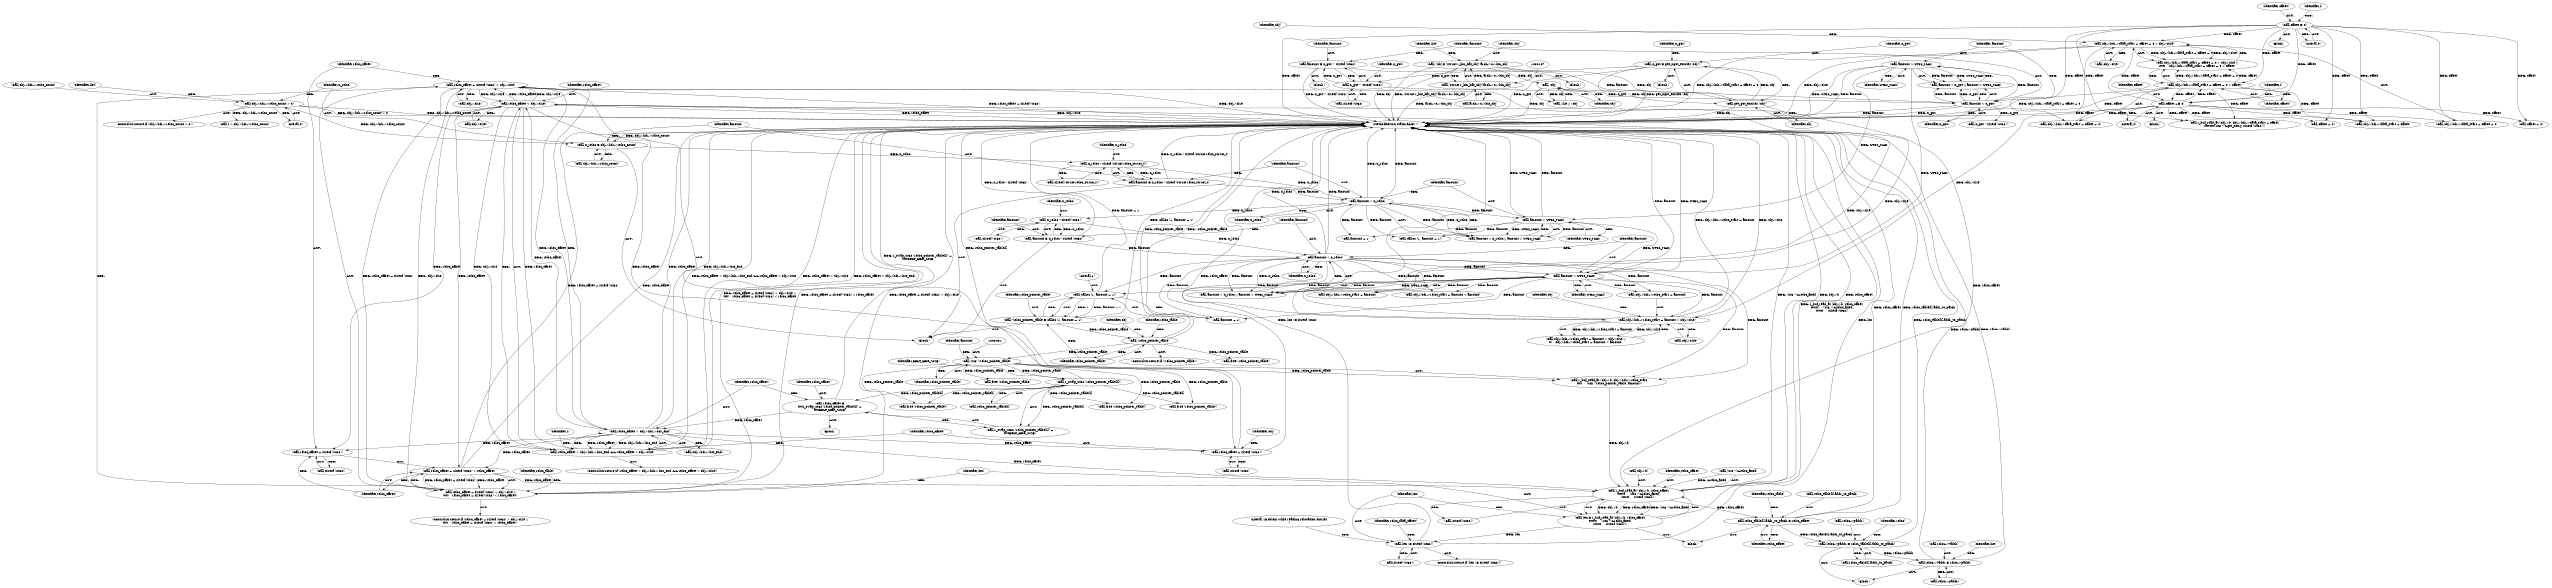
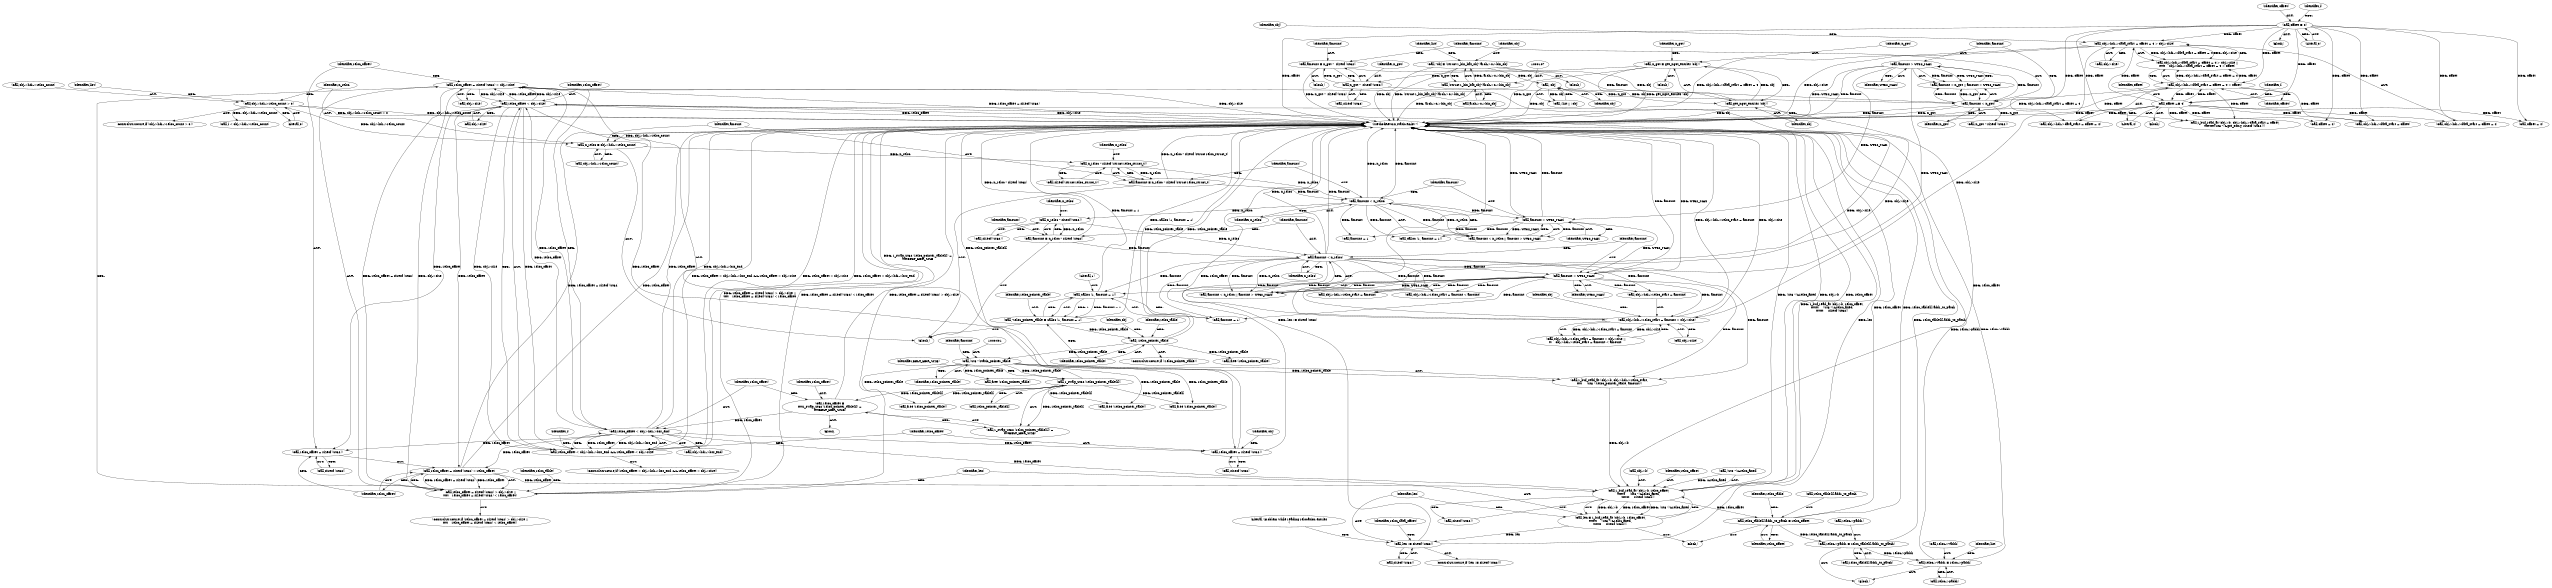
(1746, 104) -> (1746, 104)
(987, 362) -> (987, 362)
(1893, 521) -> none
